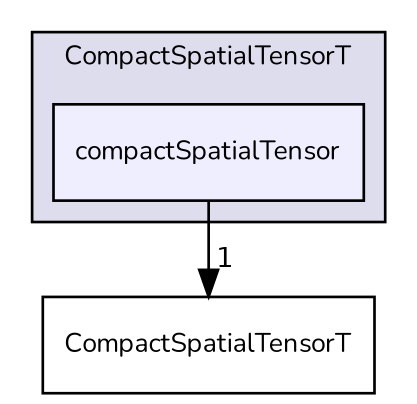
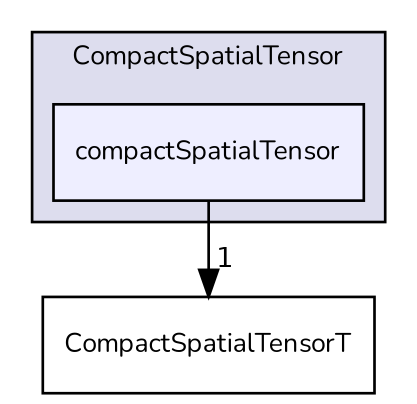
(209, 58) -> (209, 58)
